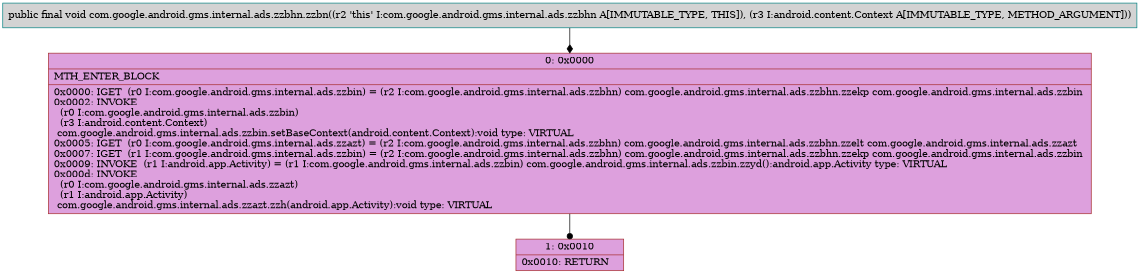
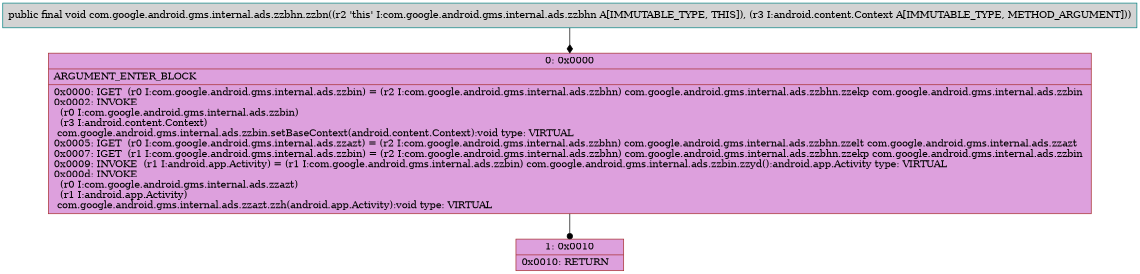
(107, 77) -> (125, 77)
